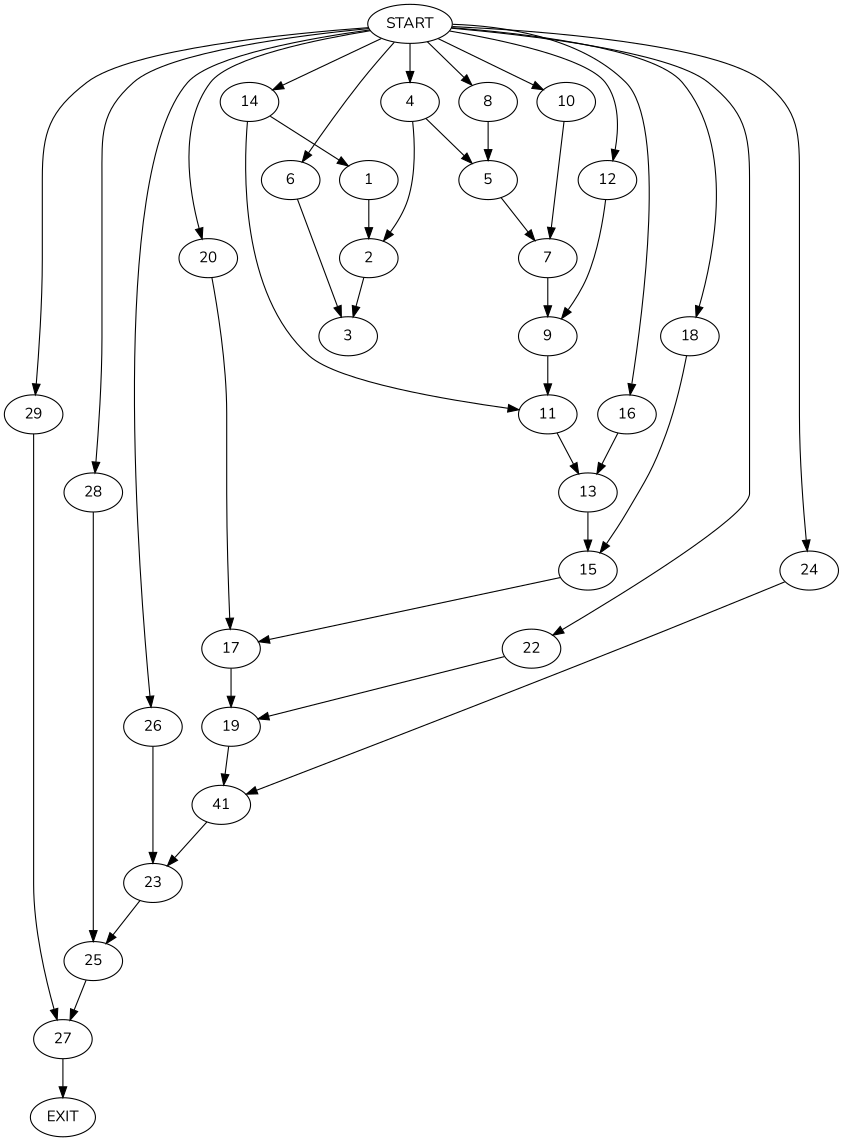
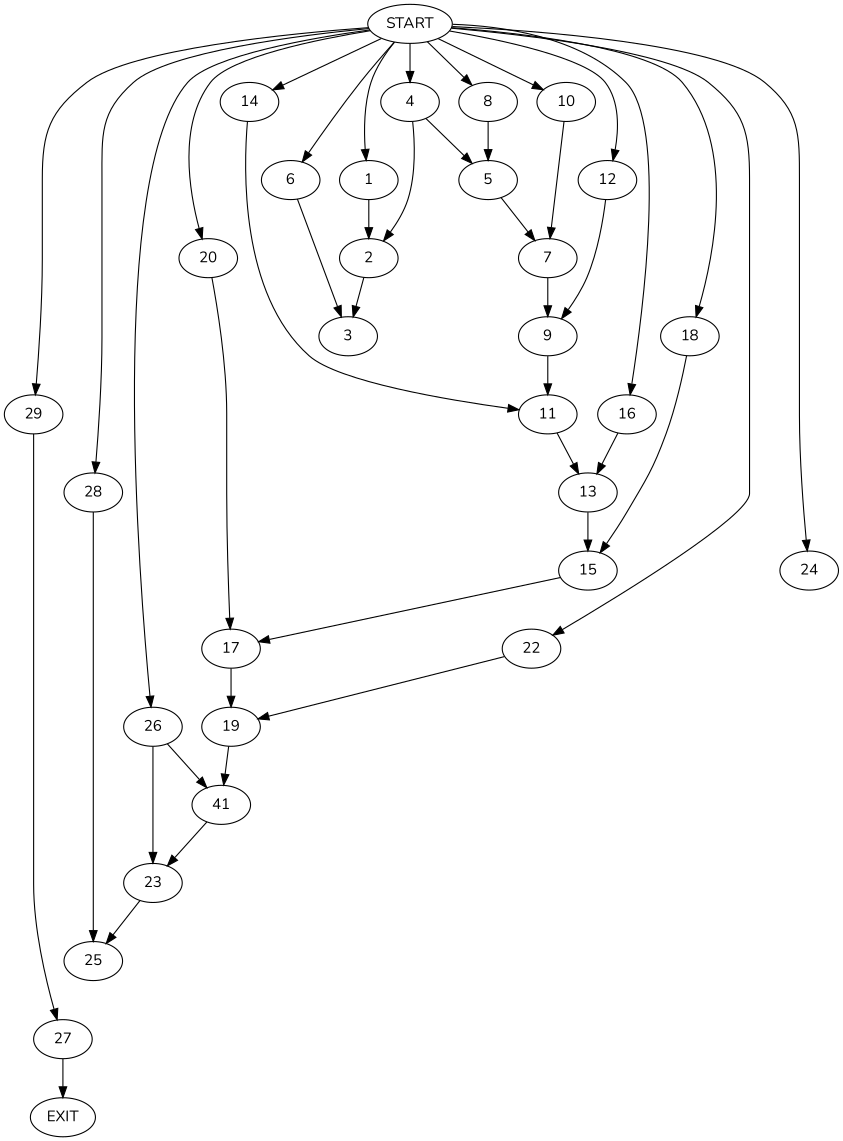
(305, 138) -> (368, 92)
(521, 688) -> (183, 762)
(80, 995) -> none
